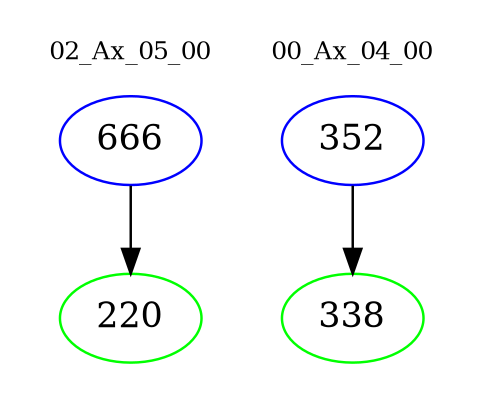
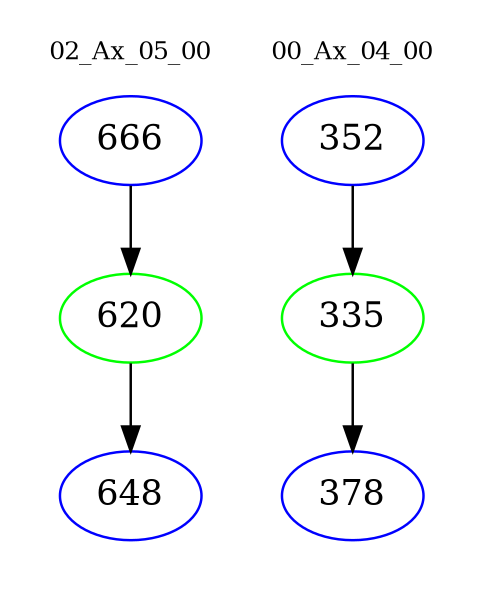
(131, 318) -> (131, 318)
(353, 318) -> (353, 318)
none -> (131, 496)
none -> (353, 496)
